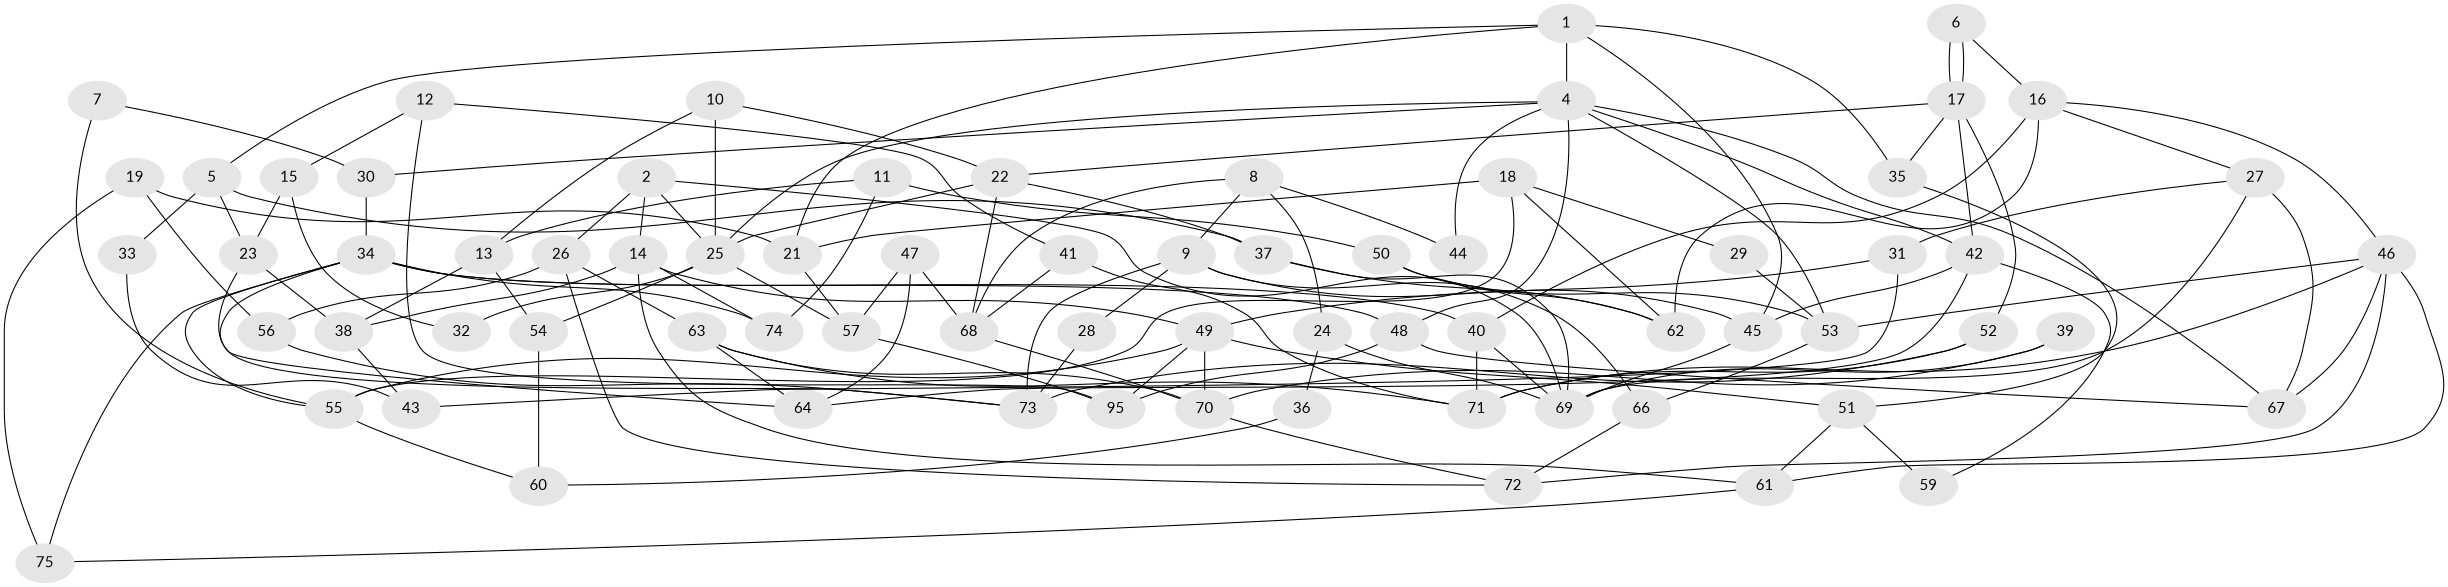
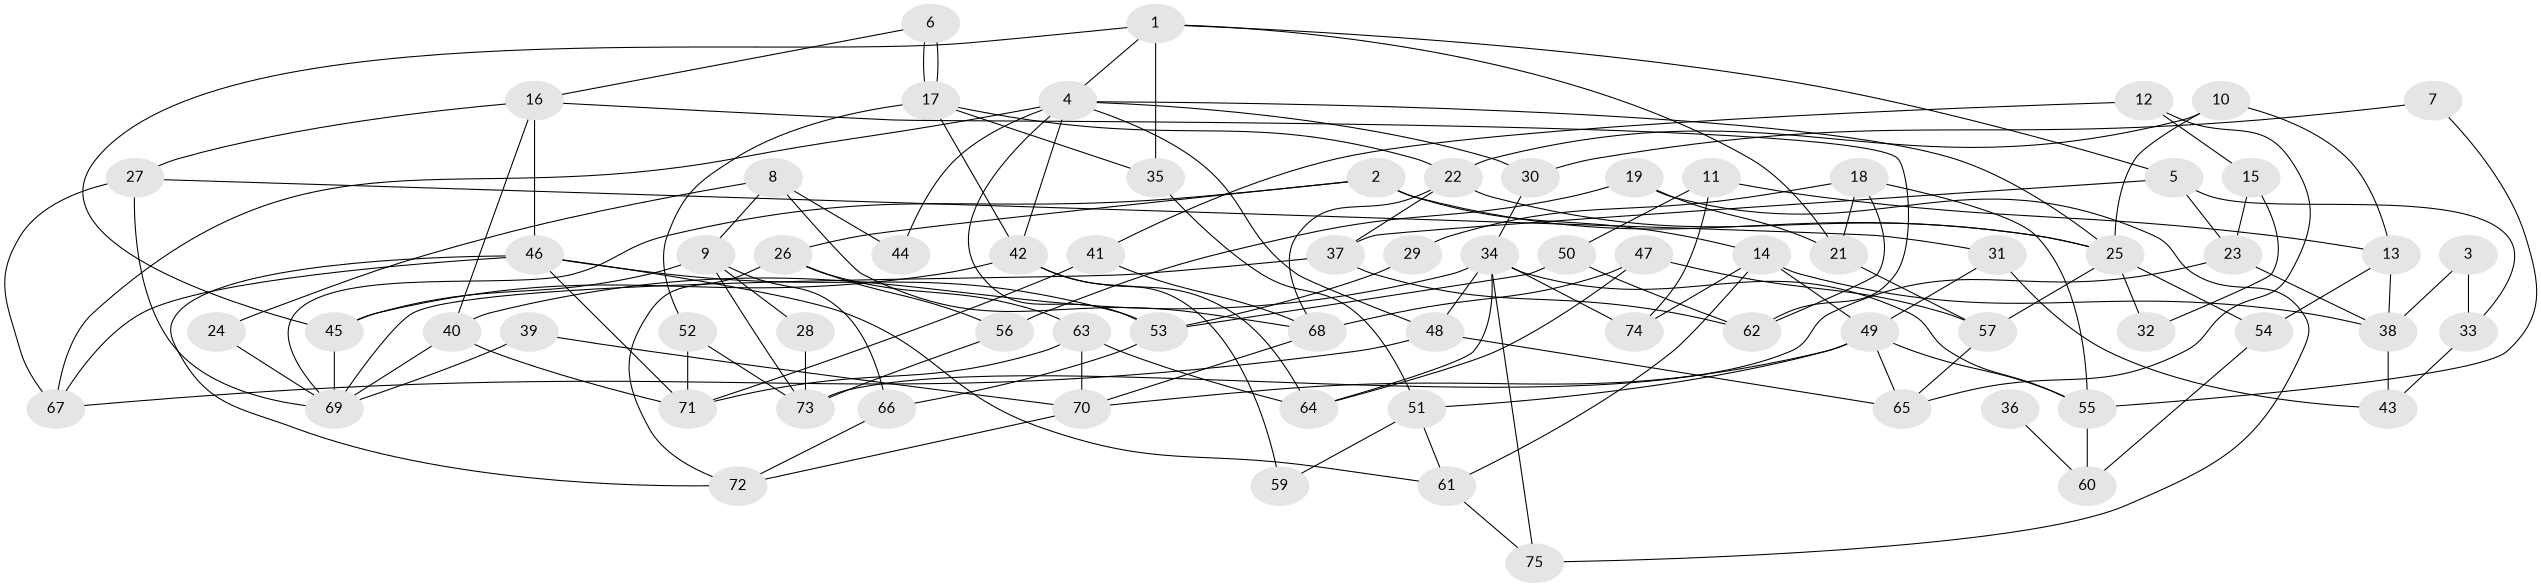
none -> (2468, 255)
(1312, 373) -> none
(1116, 409) -> (1902, 409)
